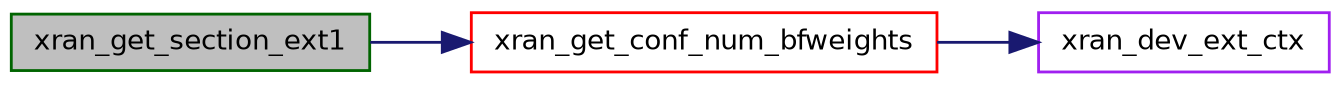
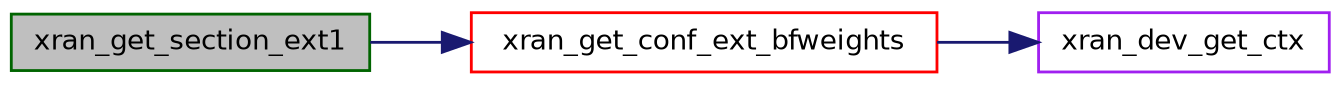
(704, 42) -> (704, 42)
(1184, 42) -> (1184, 42)
